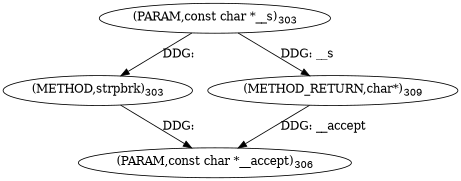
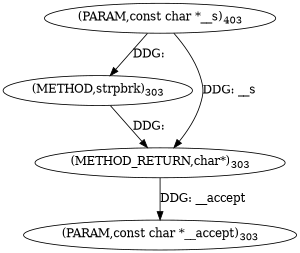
(288, 17) -> (233, 17)
(413, 89) -> (240, 162)
(153, 124) -> (126, 123)
(304, 162) -> (249, 234)
